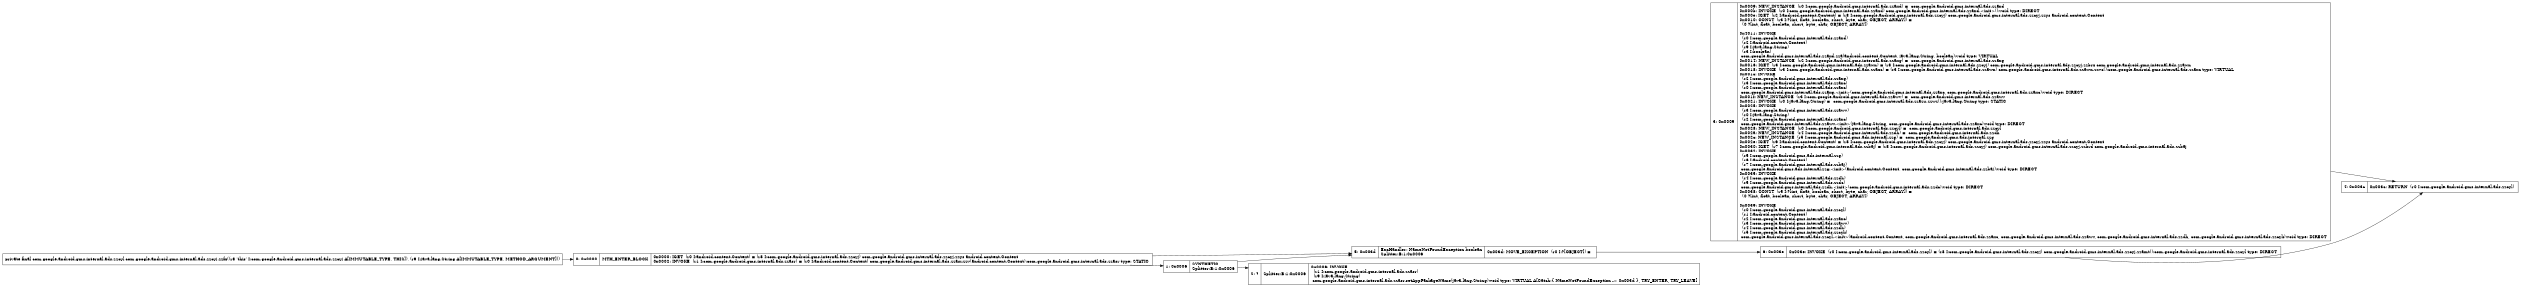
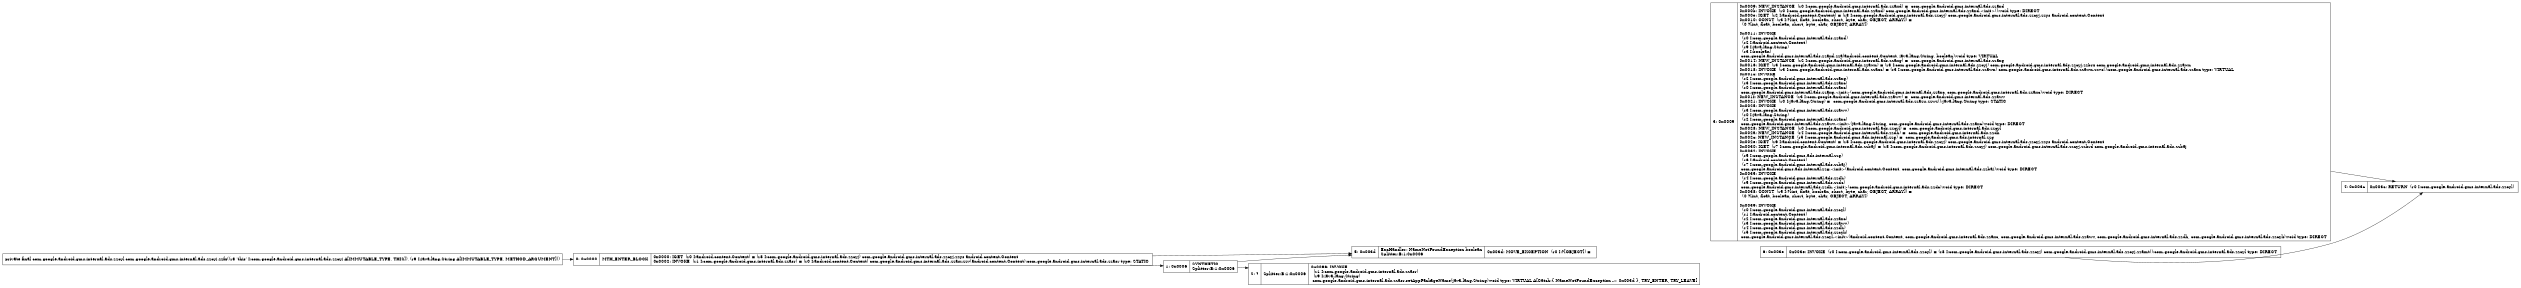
(1759, 34) -> (1759, 34)
(1677, 252) -> none
(1331, 267) -> (1331, 267)
